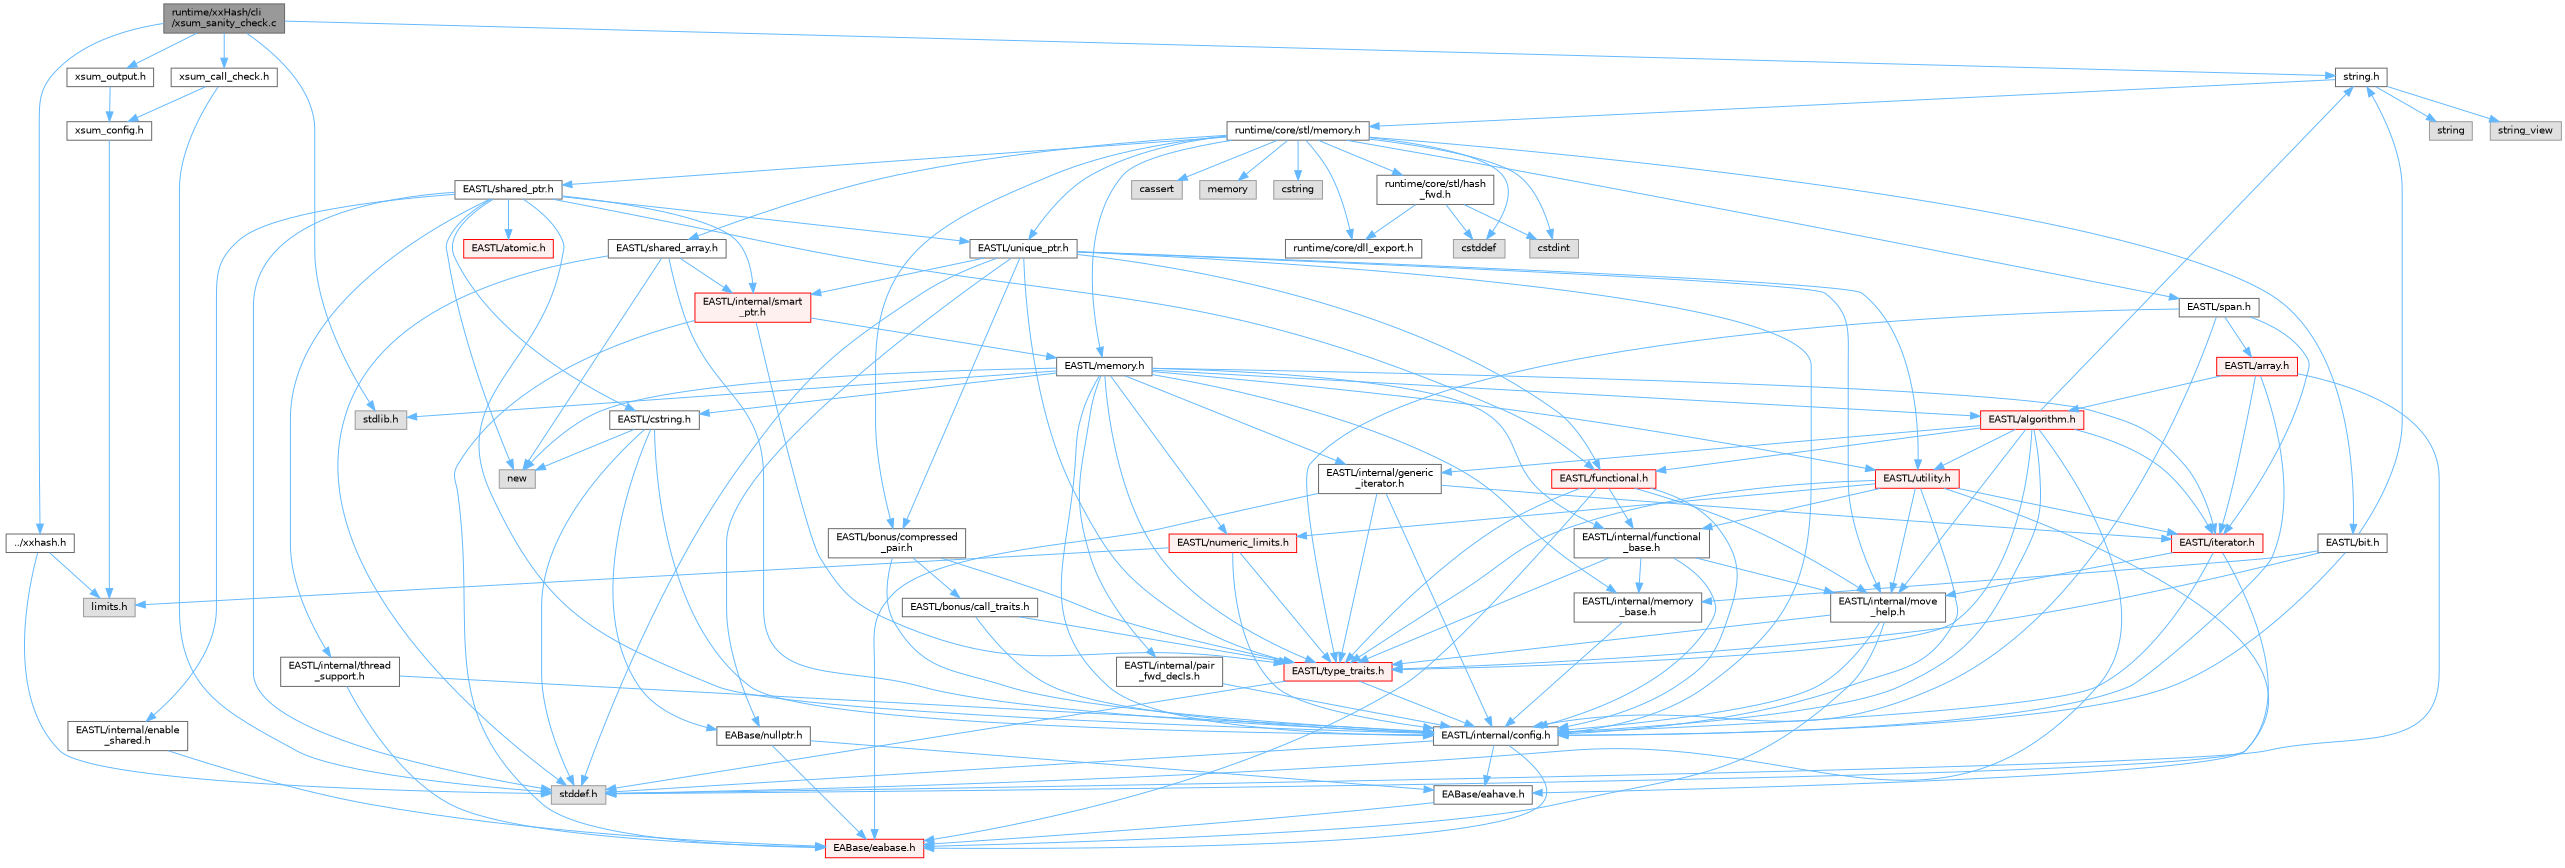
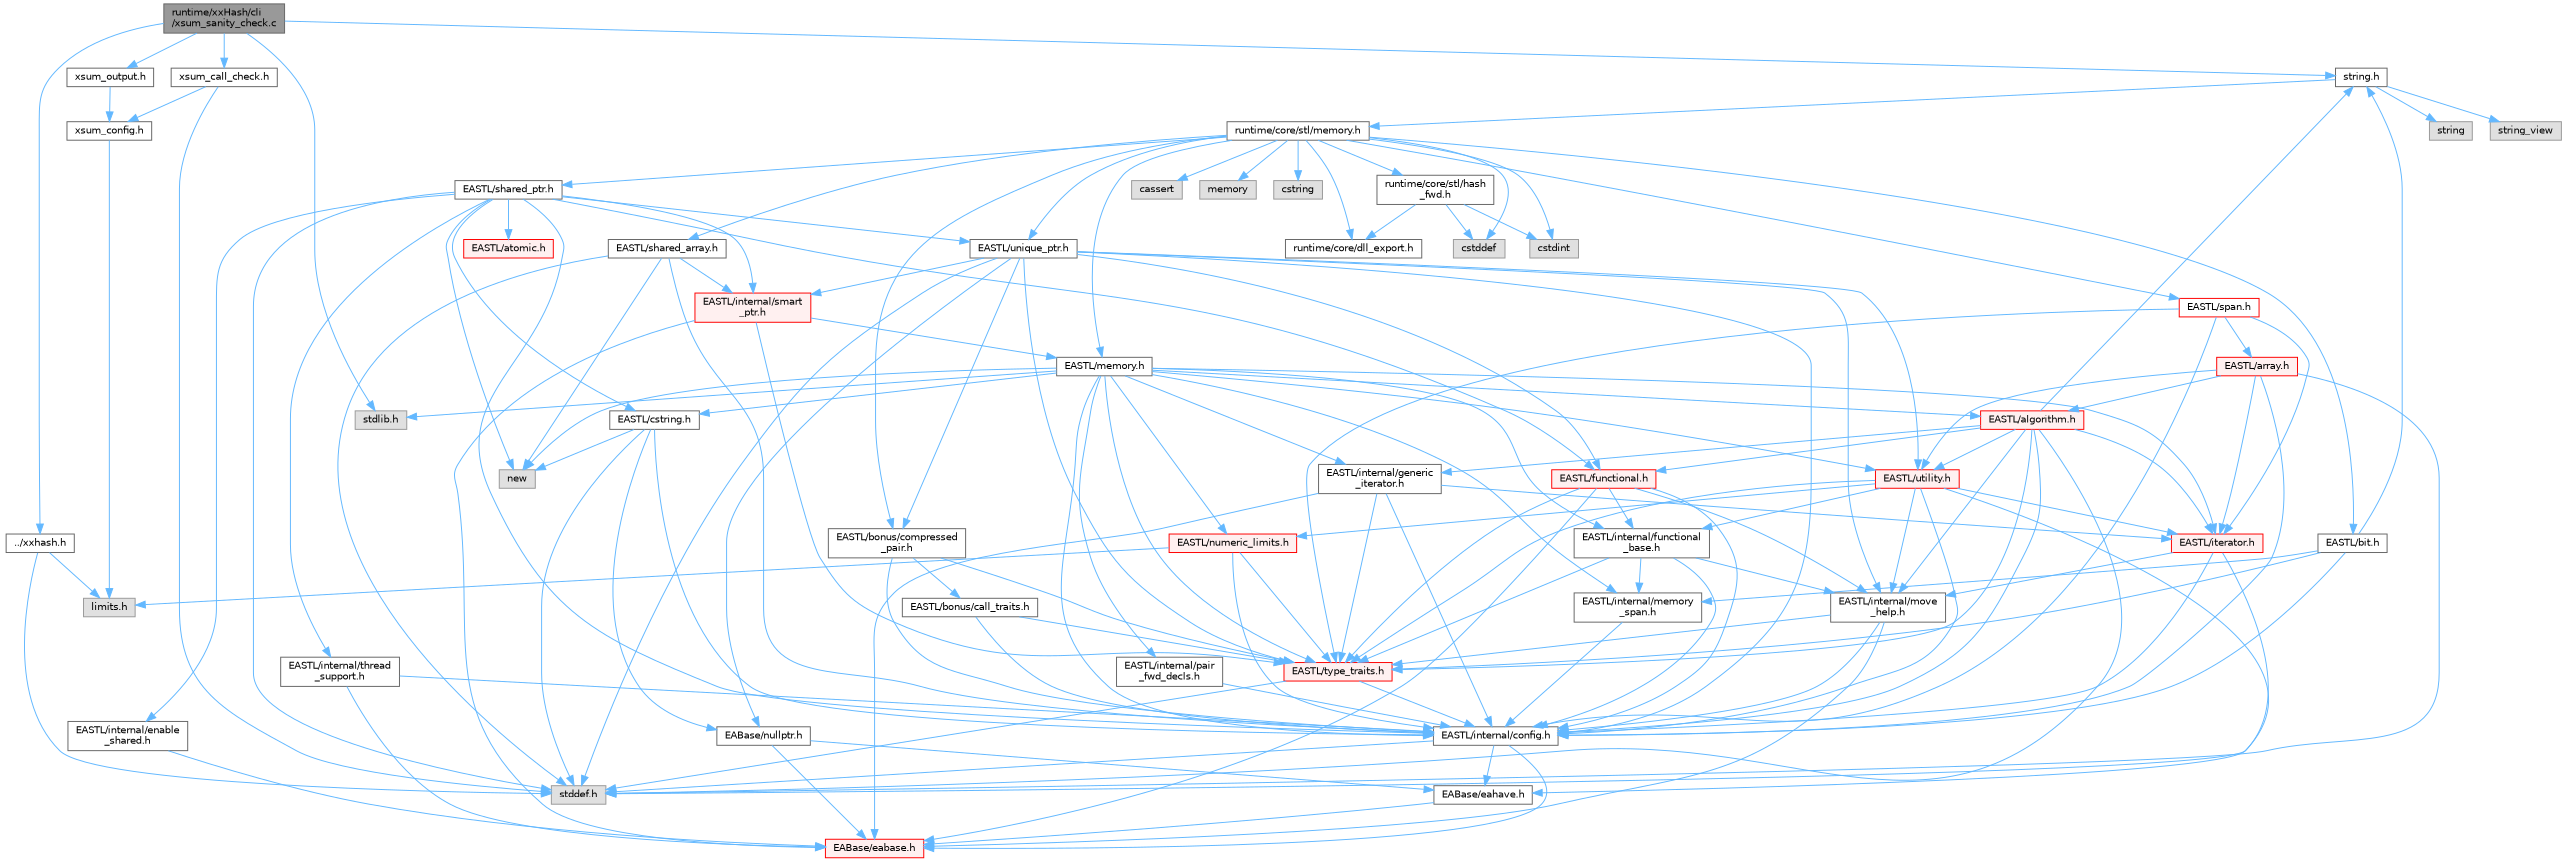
(2219, 308) -> (2219, 308)
none -> (2051, 389)
(1638, 608) -> (1638, 608)
